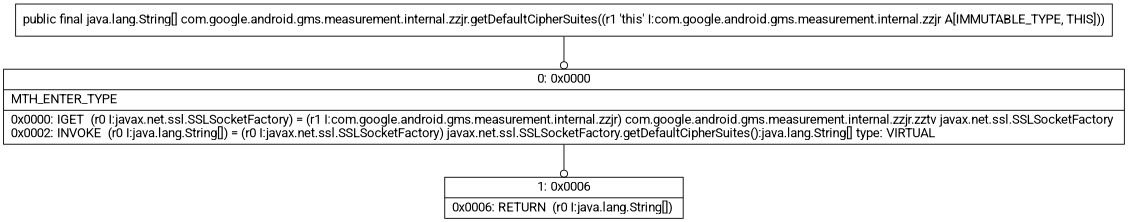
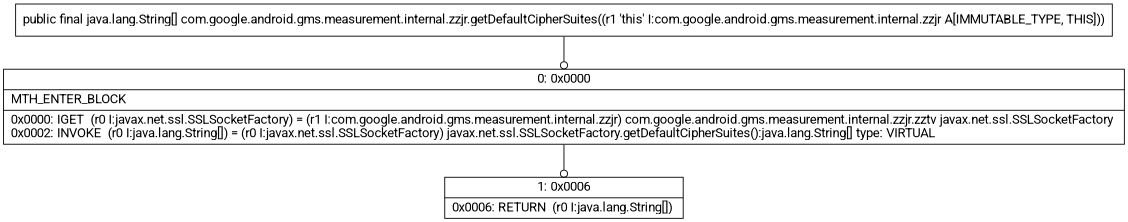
(64, 100) -> (69, 100)
